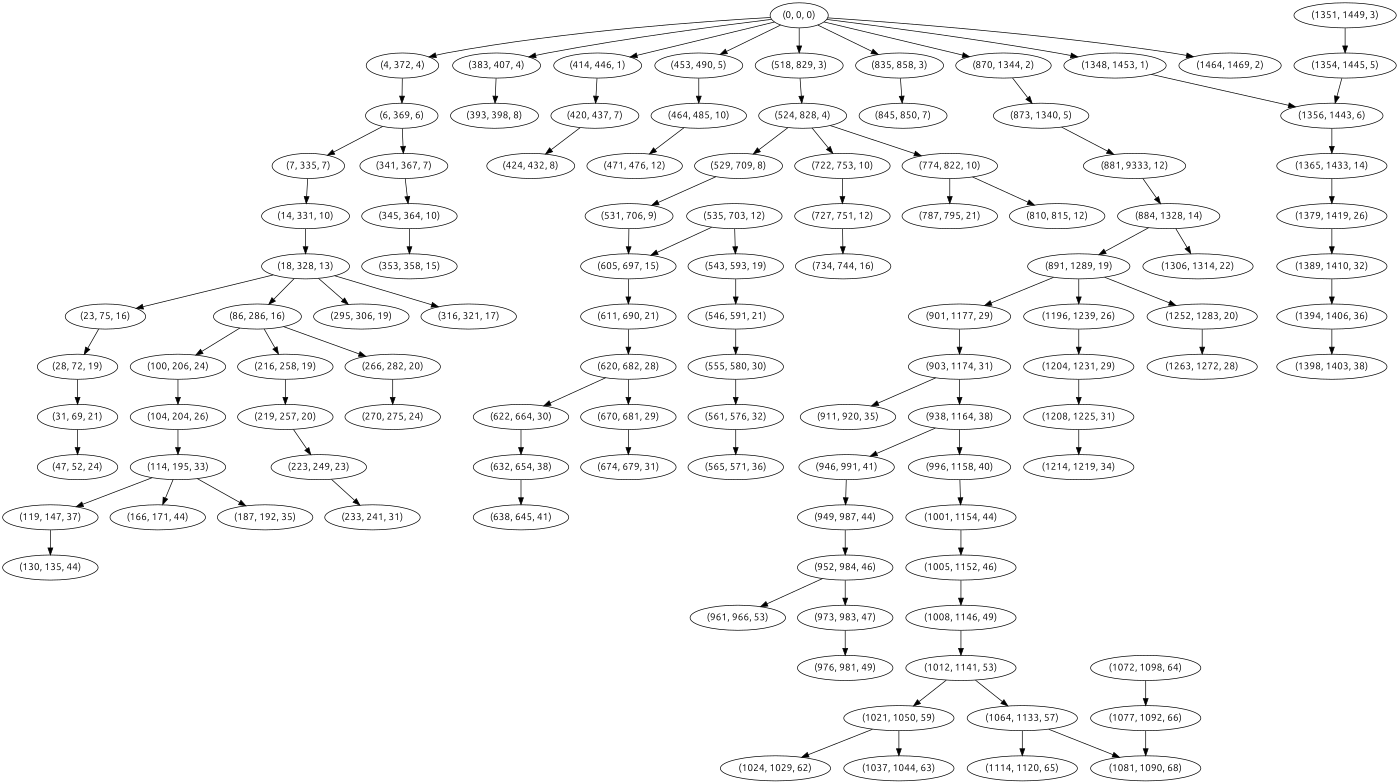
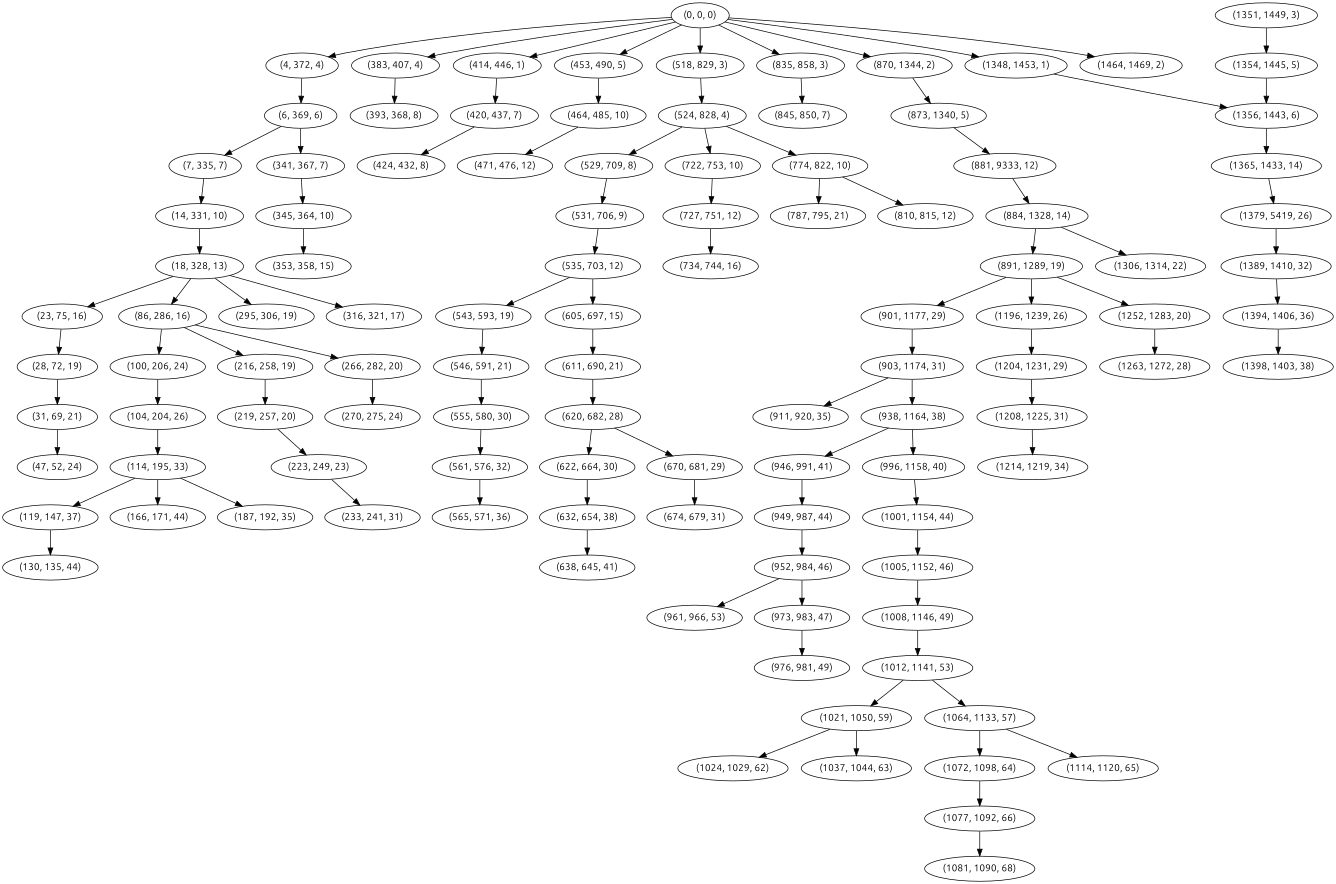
(494, 116) -> (394, 116)
(1332, 216) -> (1276, 216)
(629, 238) -> (597, 238)
(1081, 742) -> (980, 740)
